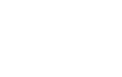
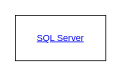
none -> (60, 38)
